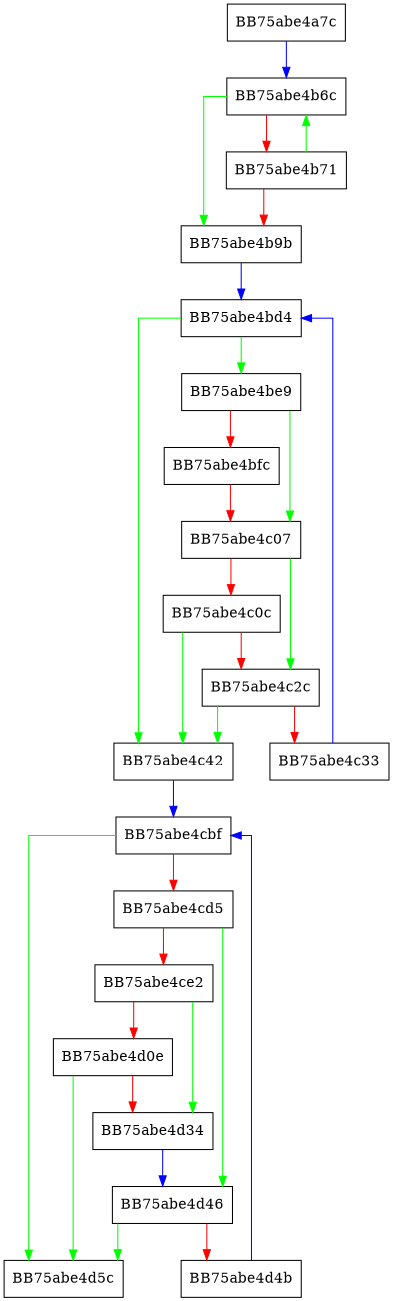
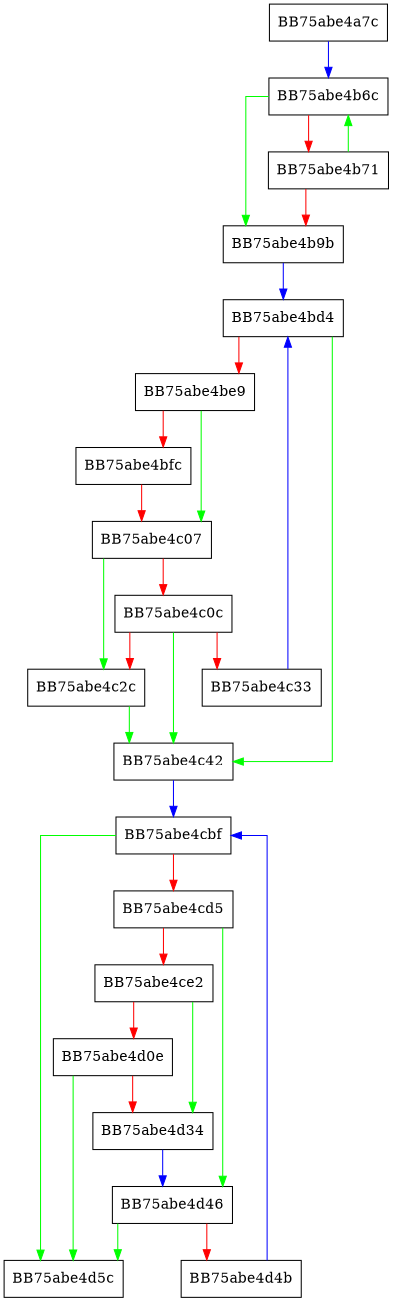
(241, 350) -> (239, 350)
(295, 719) -> (217, 645)
